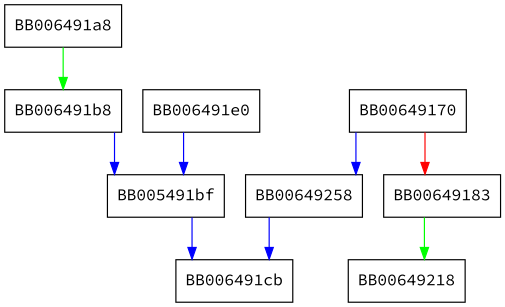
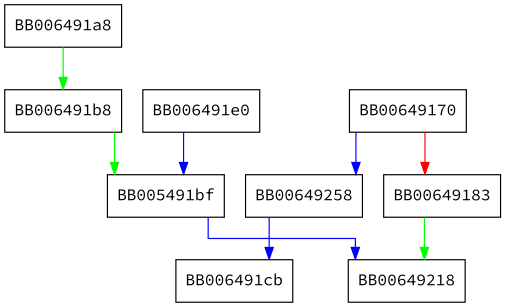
(115, 147) -> (115, 147)
(192, 232) -> (280, 238)
